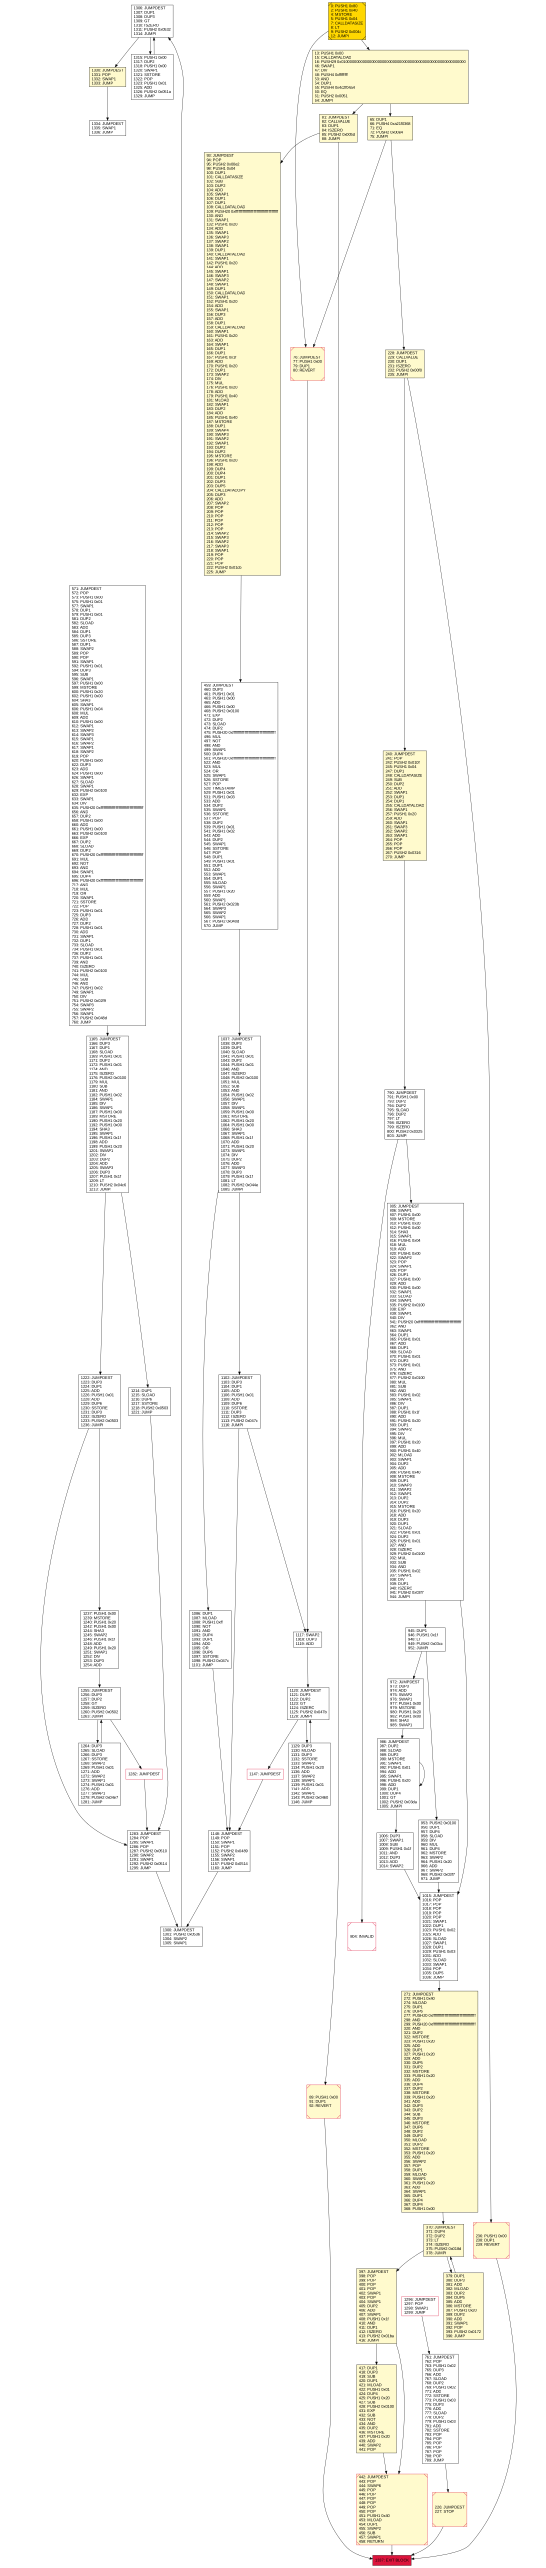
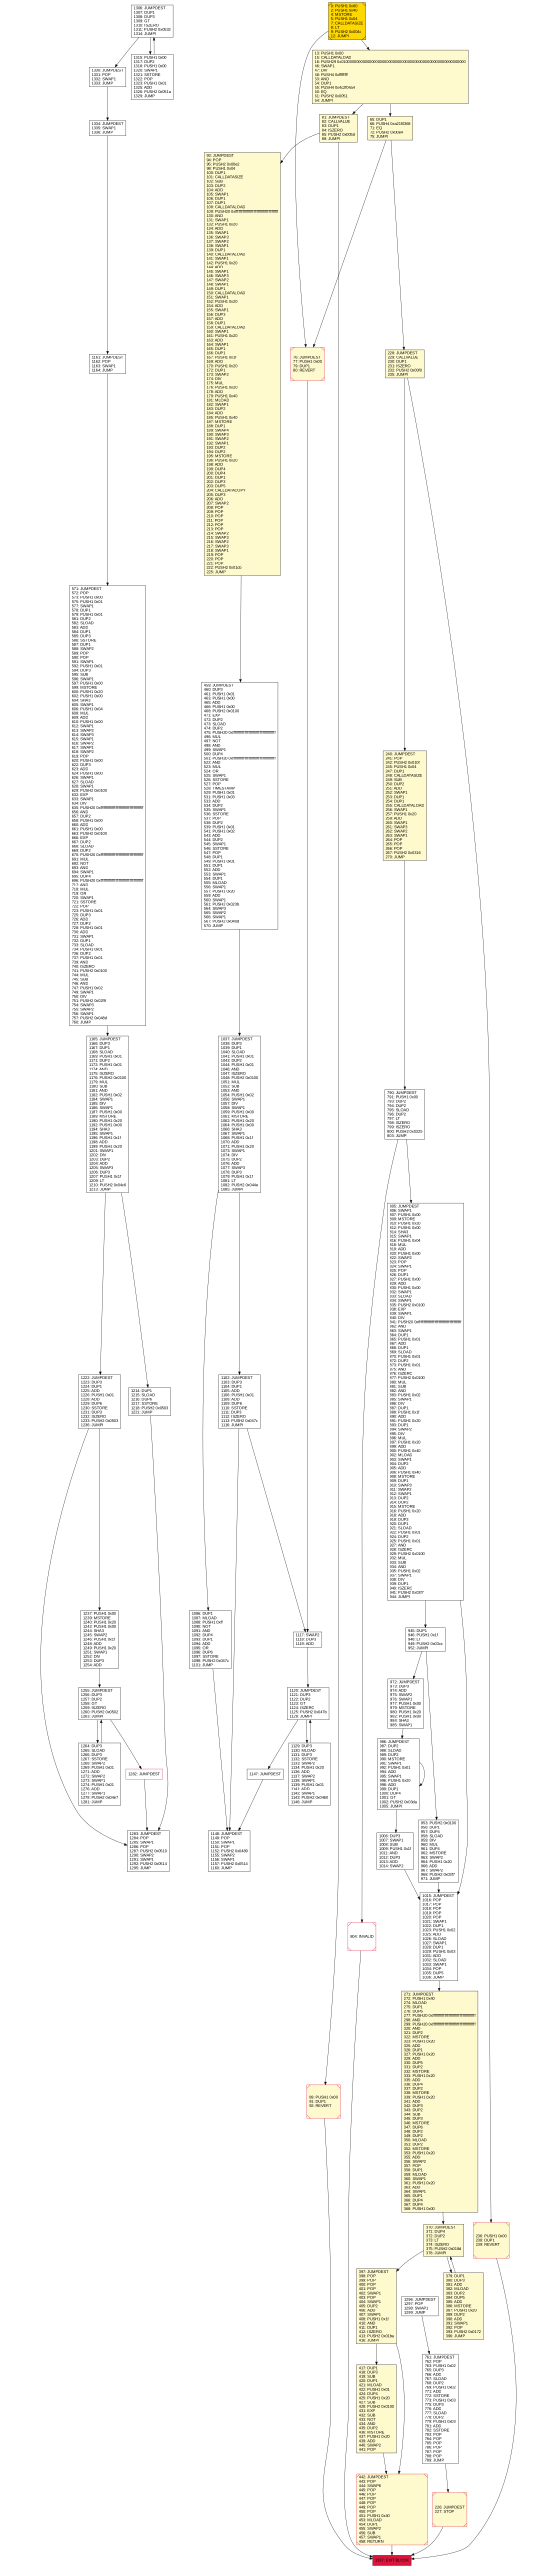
(108, 77) -> (108, 77)
none -> (108, 364)
(308, 1640) -> (308, 1640)
(265, 1774) -> (265, 1774)
(181, 1937) -> none
none -> (348, 2258)
(420, 2306) -> (420, 2306)
